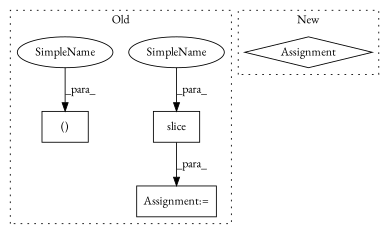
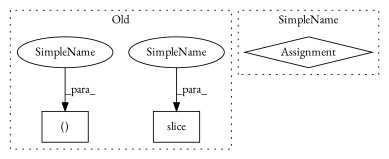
(308, 20) -> (308, 20)
(177, 201) -> none
